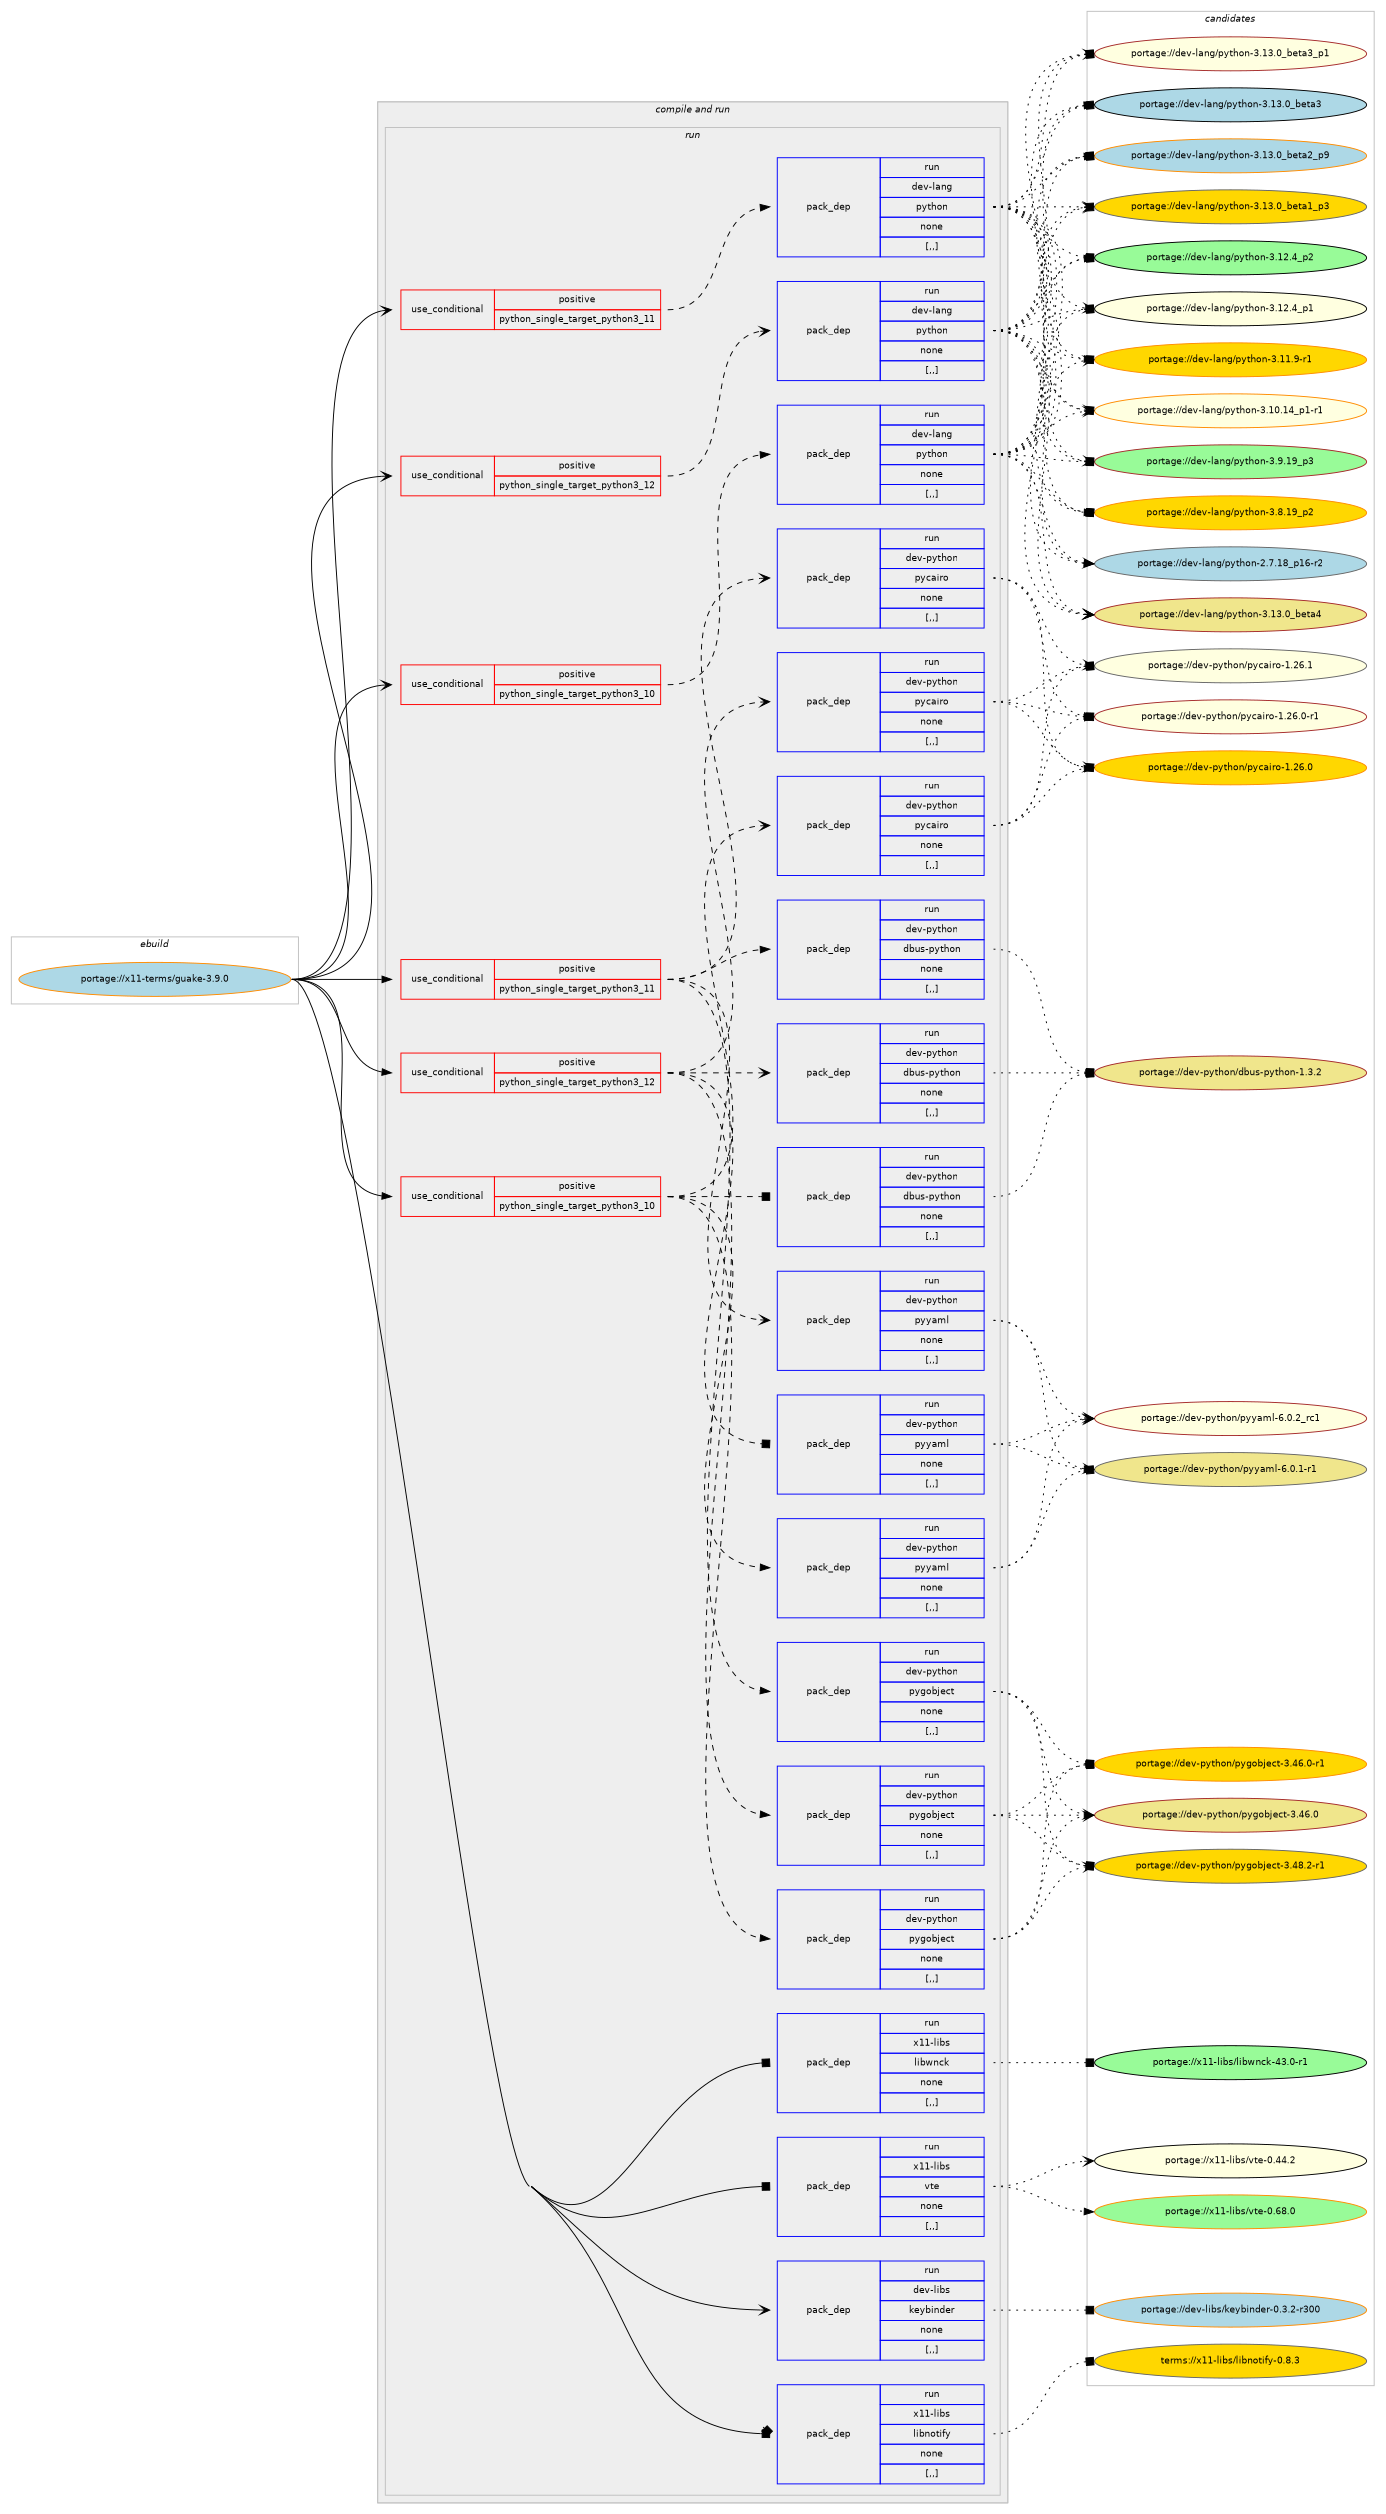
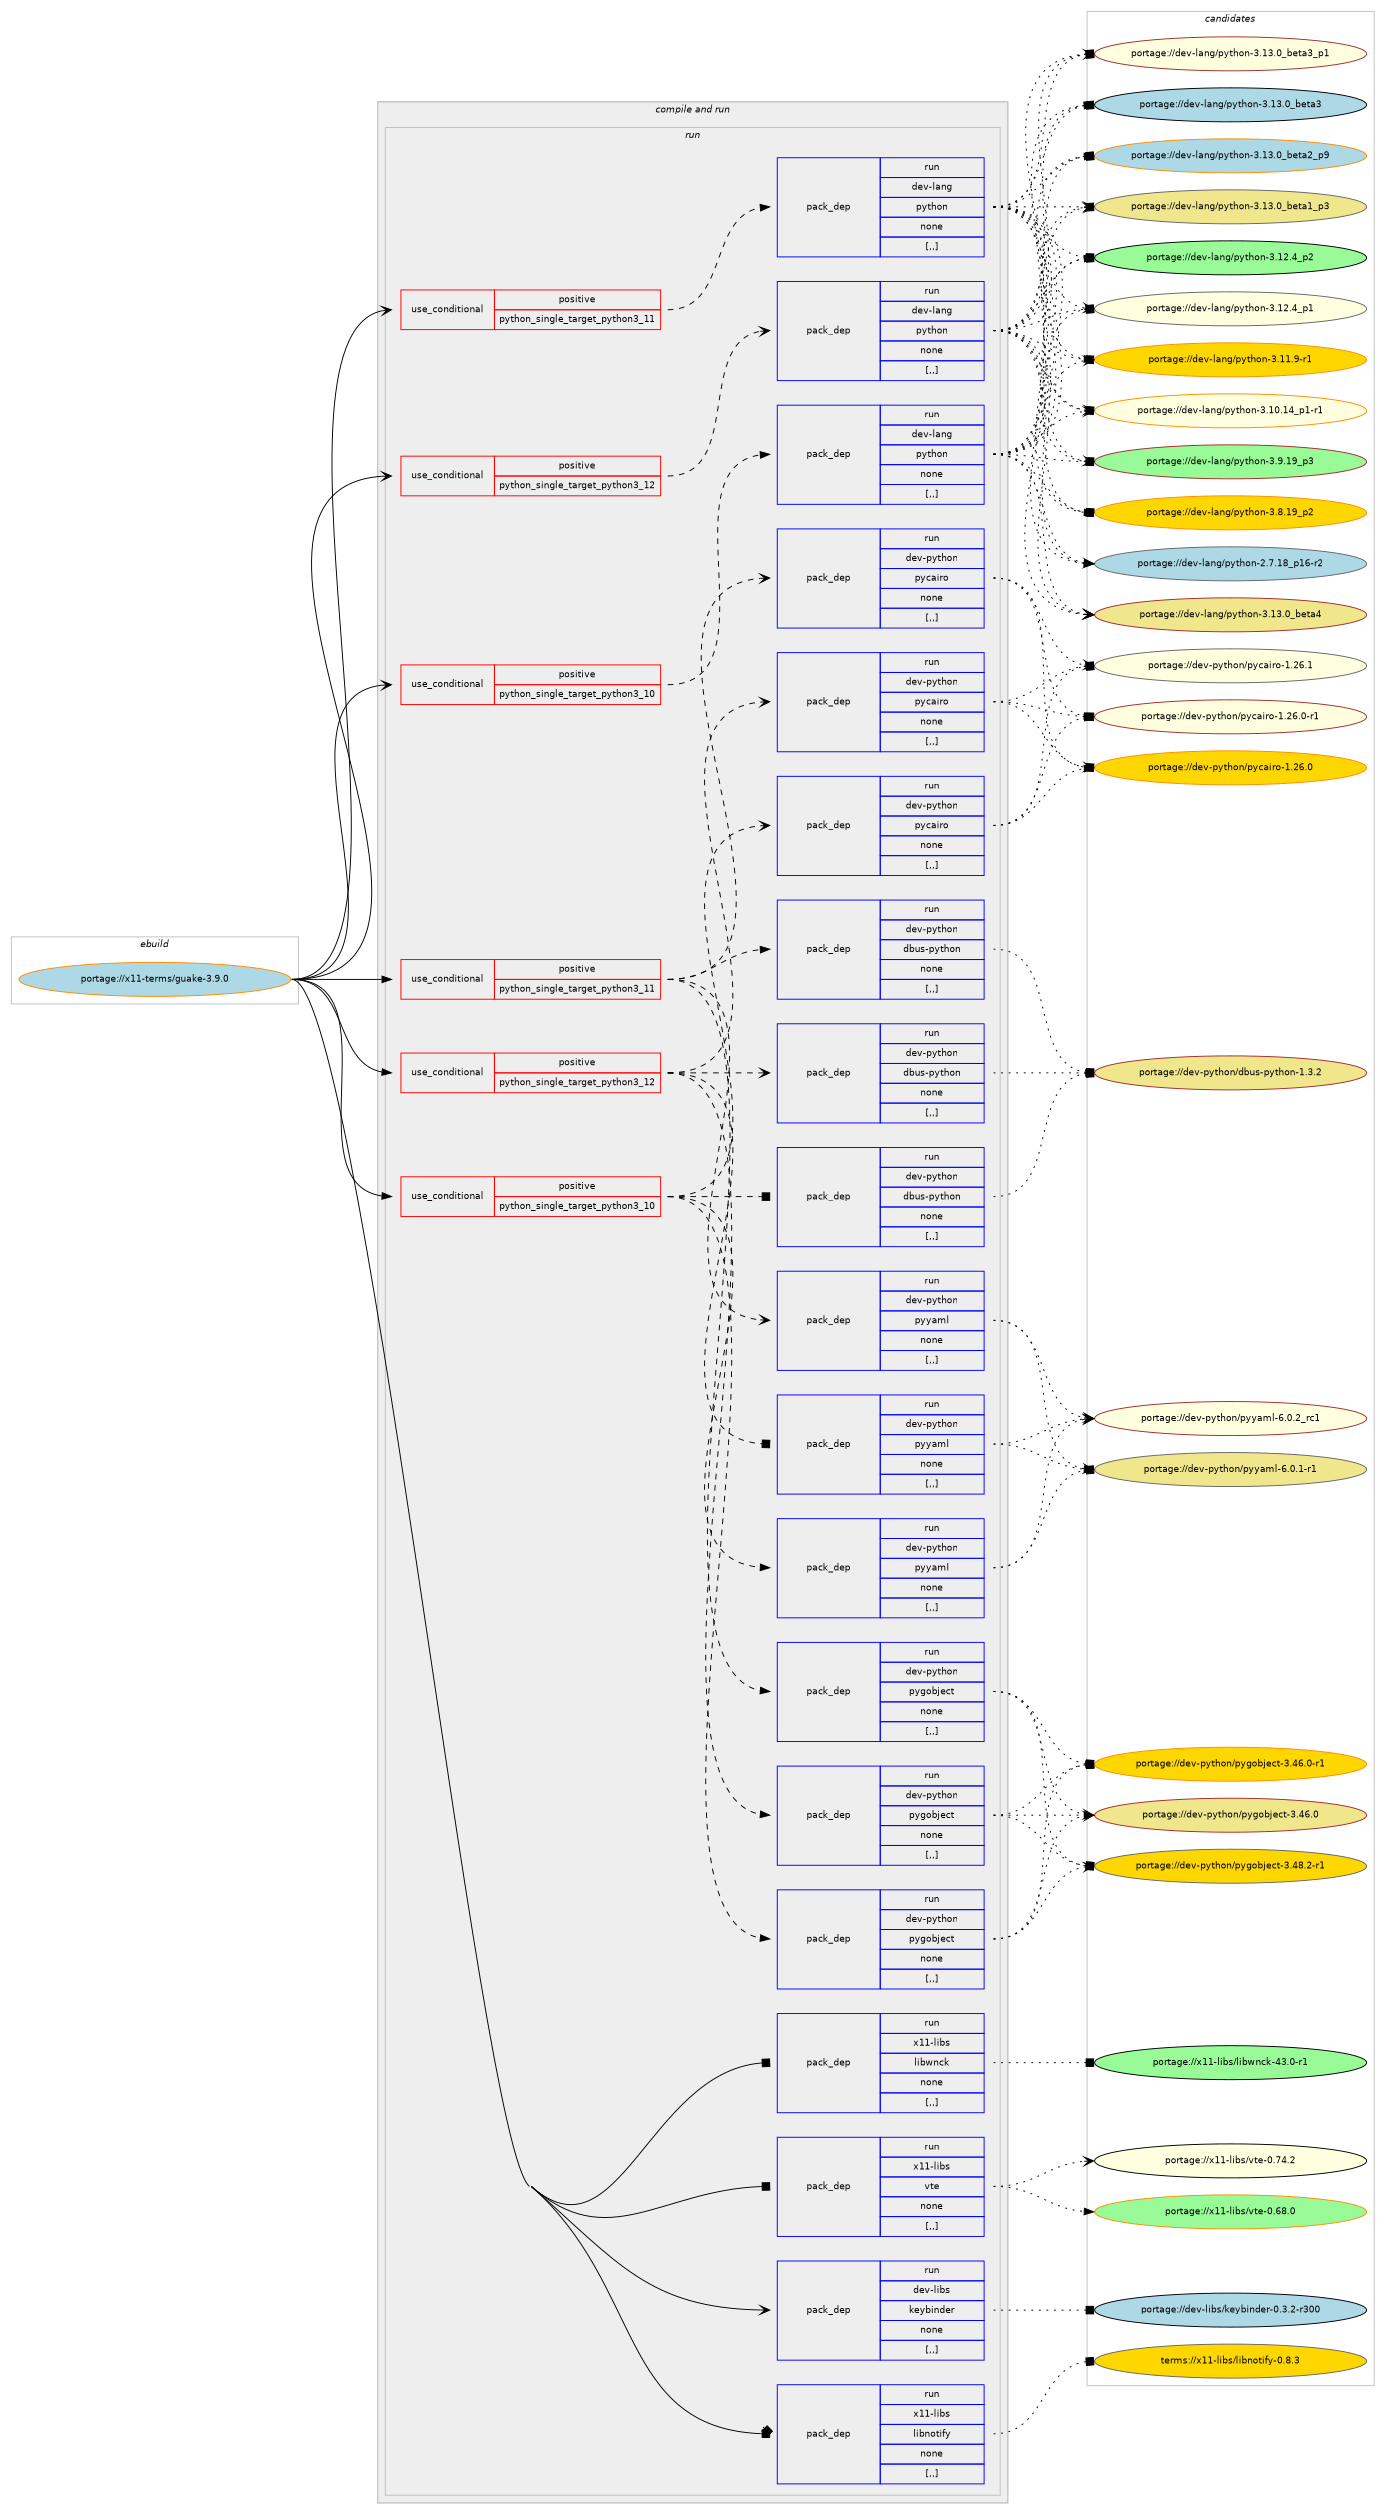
(1231, 207) -> (1231, 207)
(1231, 309) -> (1231, 309)
(1231, 2161) -> (1231, 2161)
(1231, 2310) -> (1231, 2310)
